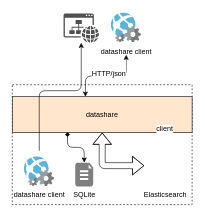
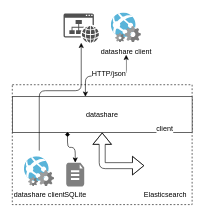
(102, 115) -> (102, 115)
(84, 175) -> (75, 175)
